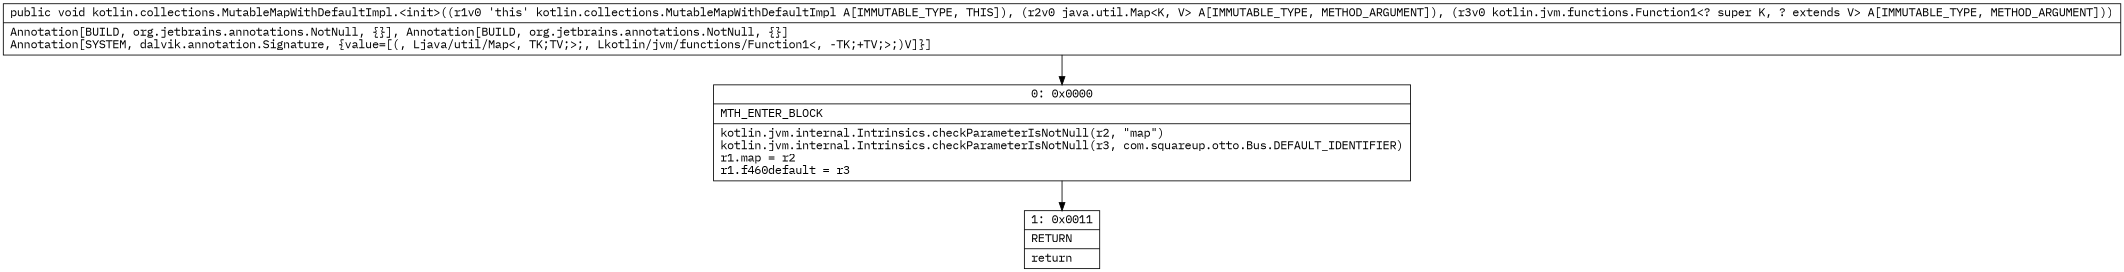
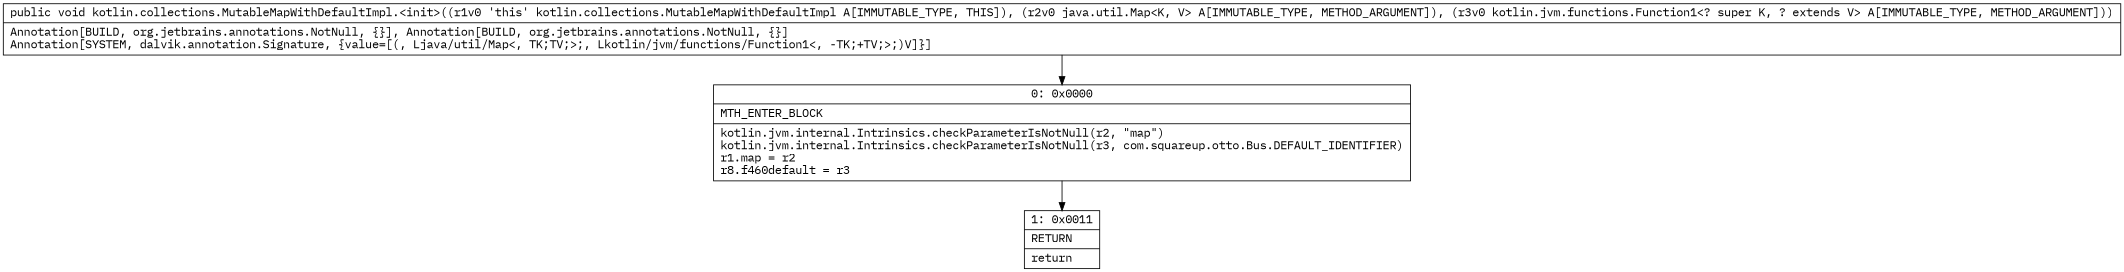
(785, 171) -> (785, 171)
